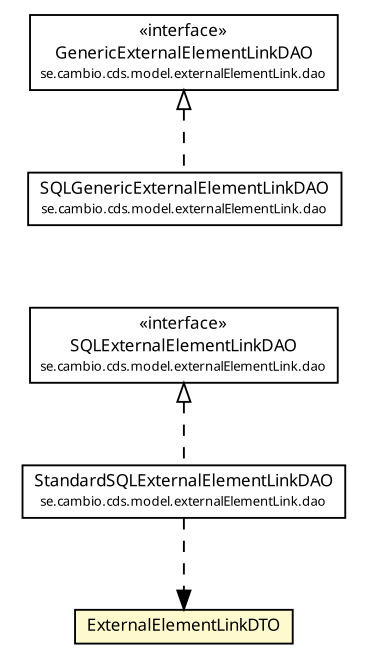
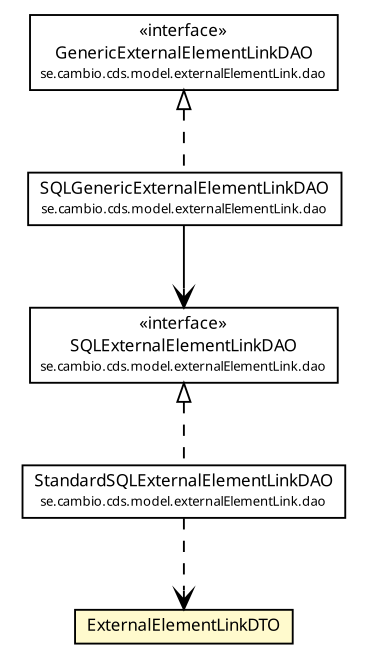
none -> (184, 257)
(184, 554) -> (184, 554)
